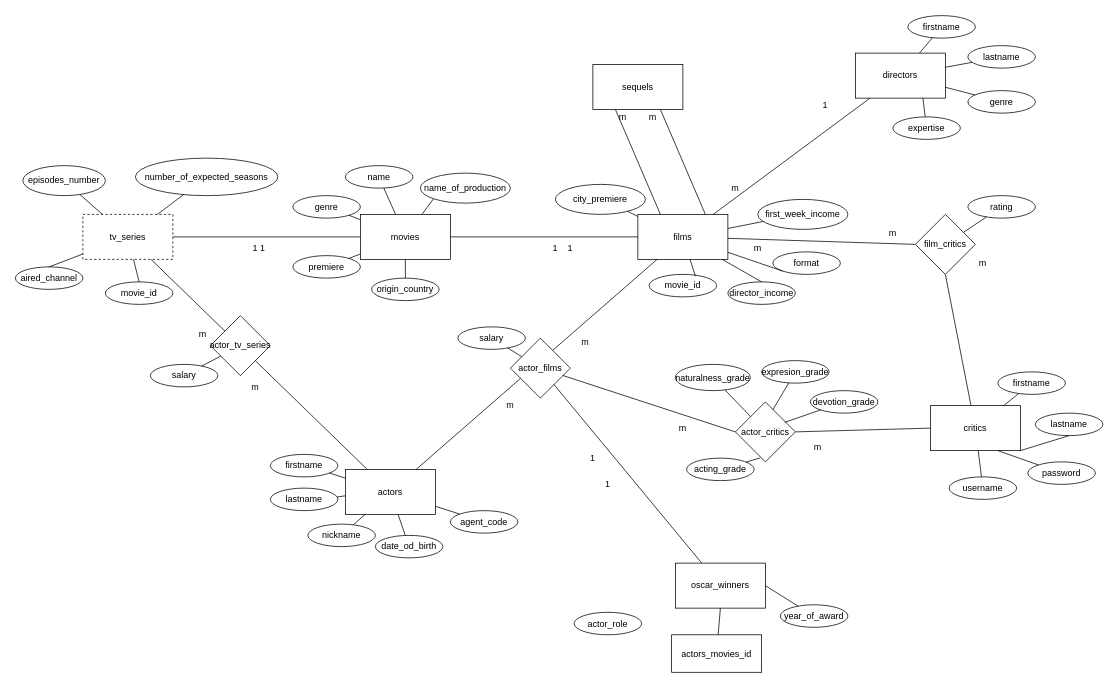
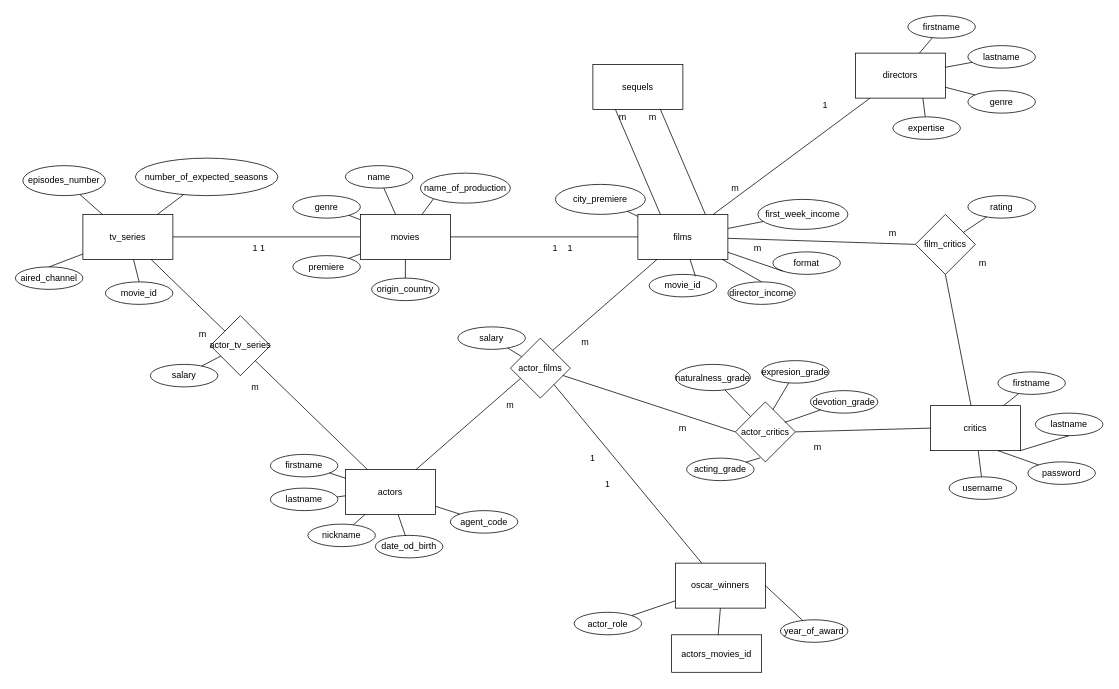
(128, 237) -> (128, 237)
none -> (654, 608)
(814, 616) -> (814, 631)
